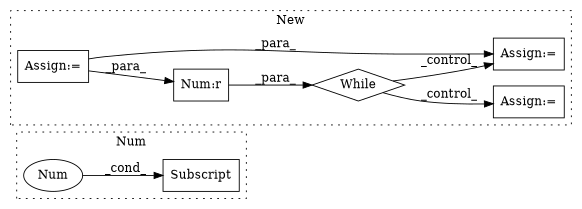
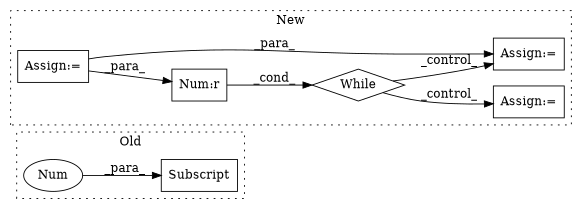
(276, 78) -> (275, 78)
(132, 142) -> (131, 142)
(126, 169) -> (125, 169)
